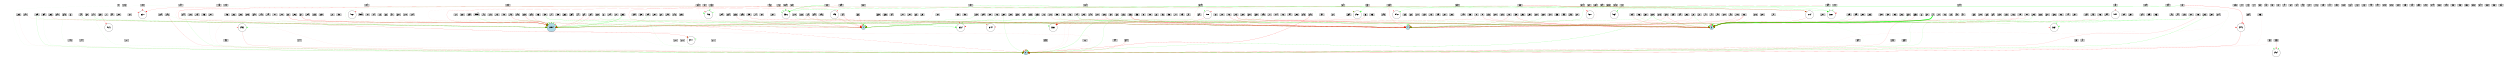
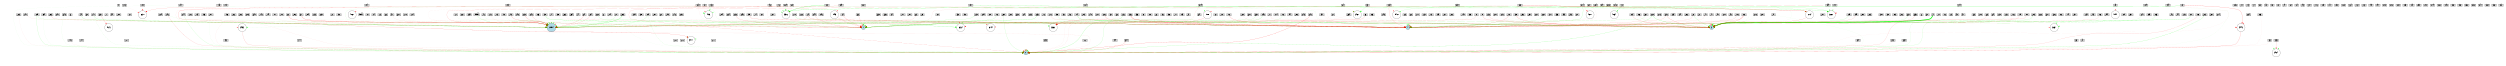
(1236, 15) -> none
